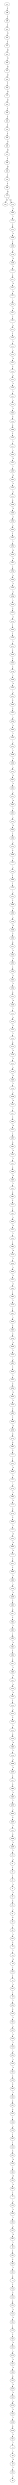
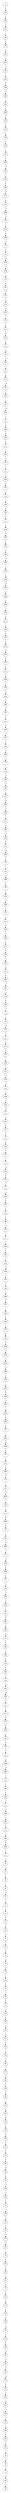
(10, 200) -> (6, 208)
